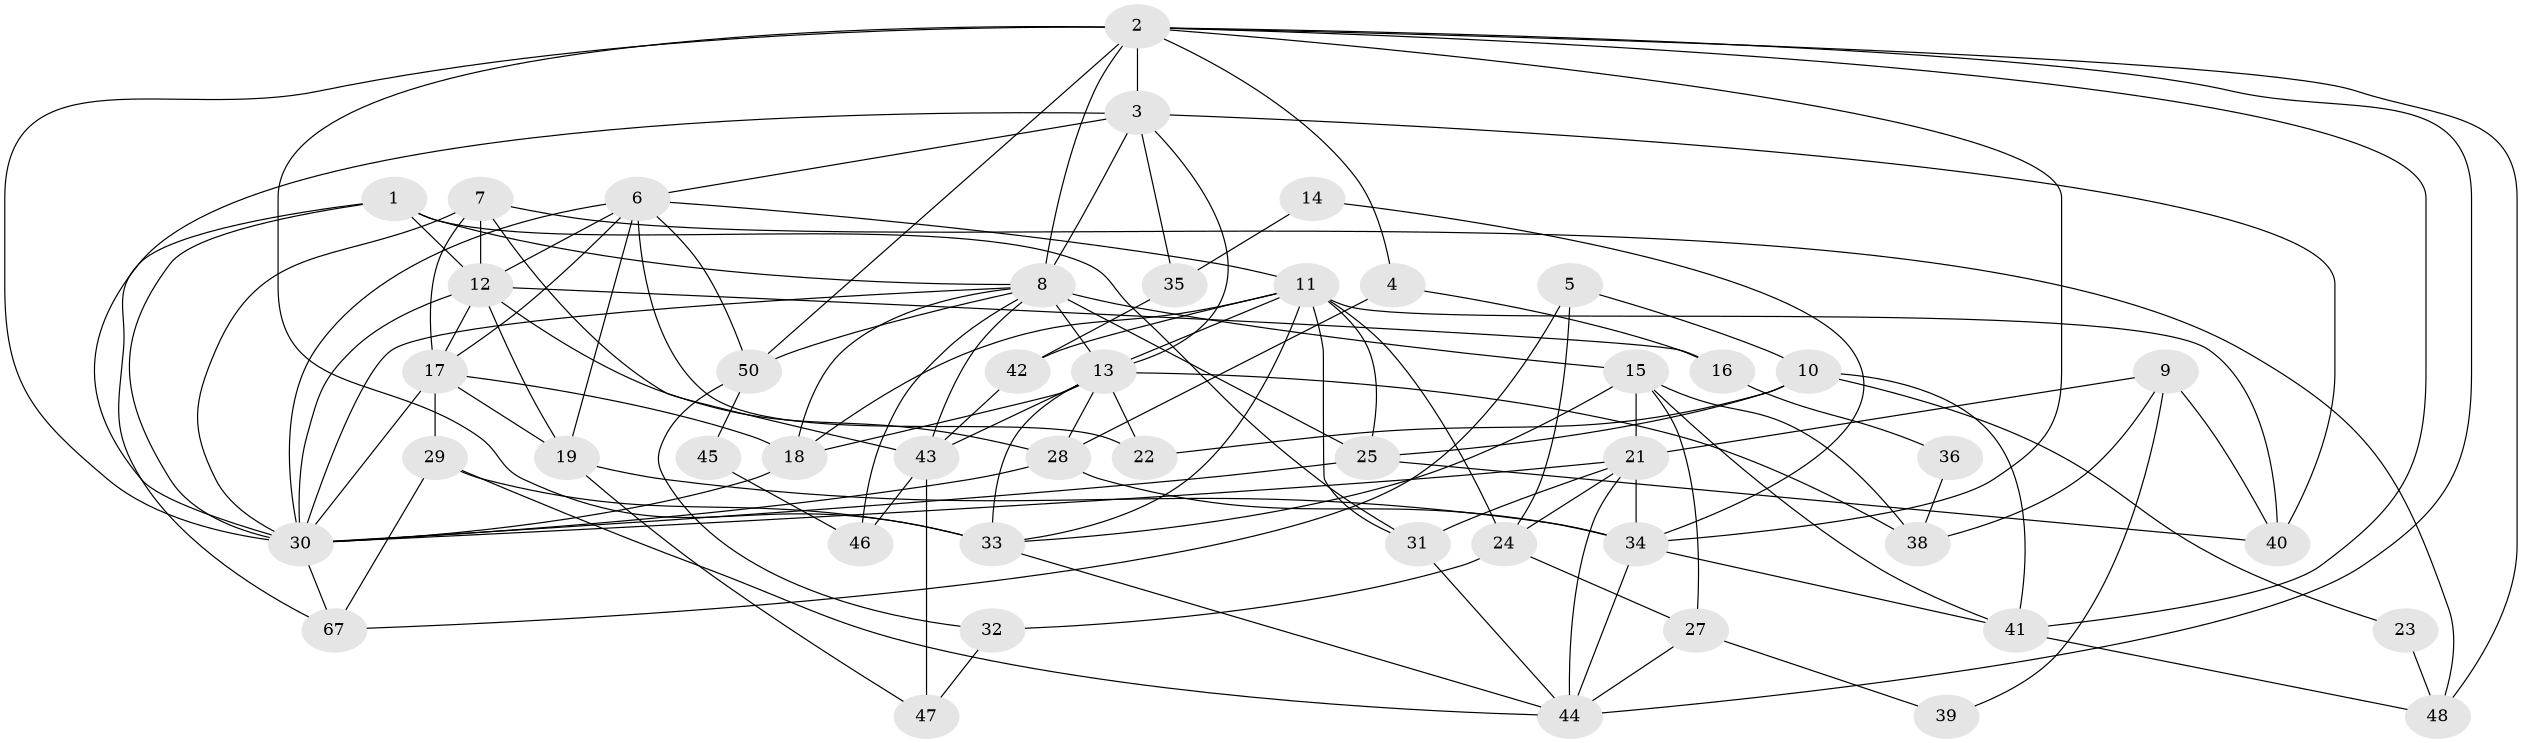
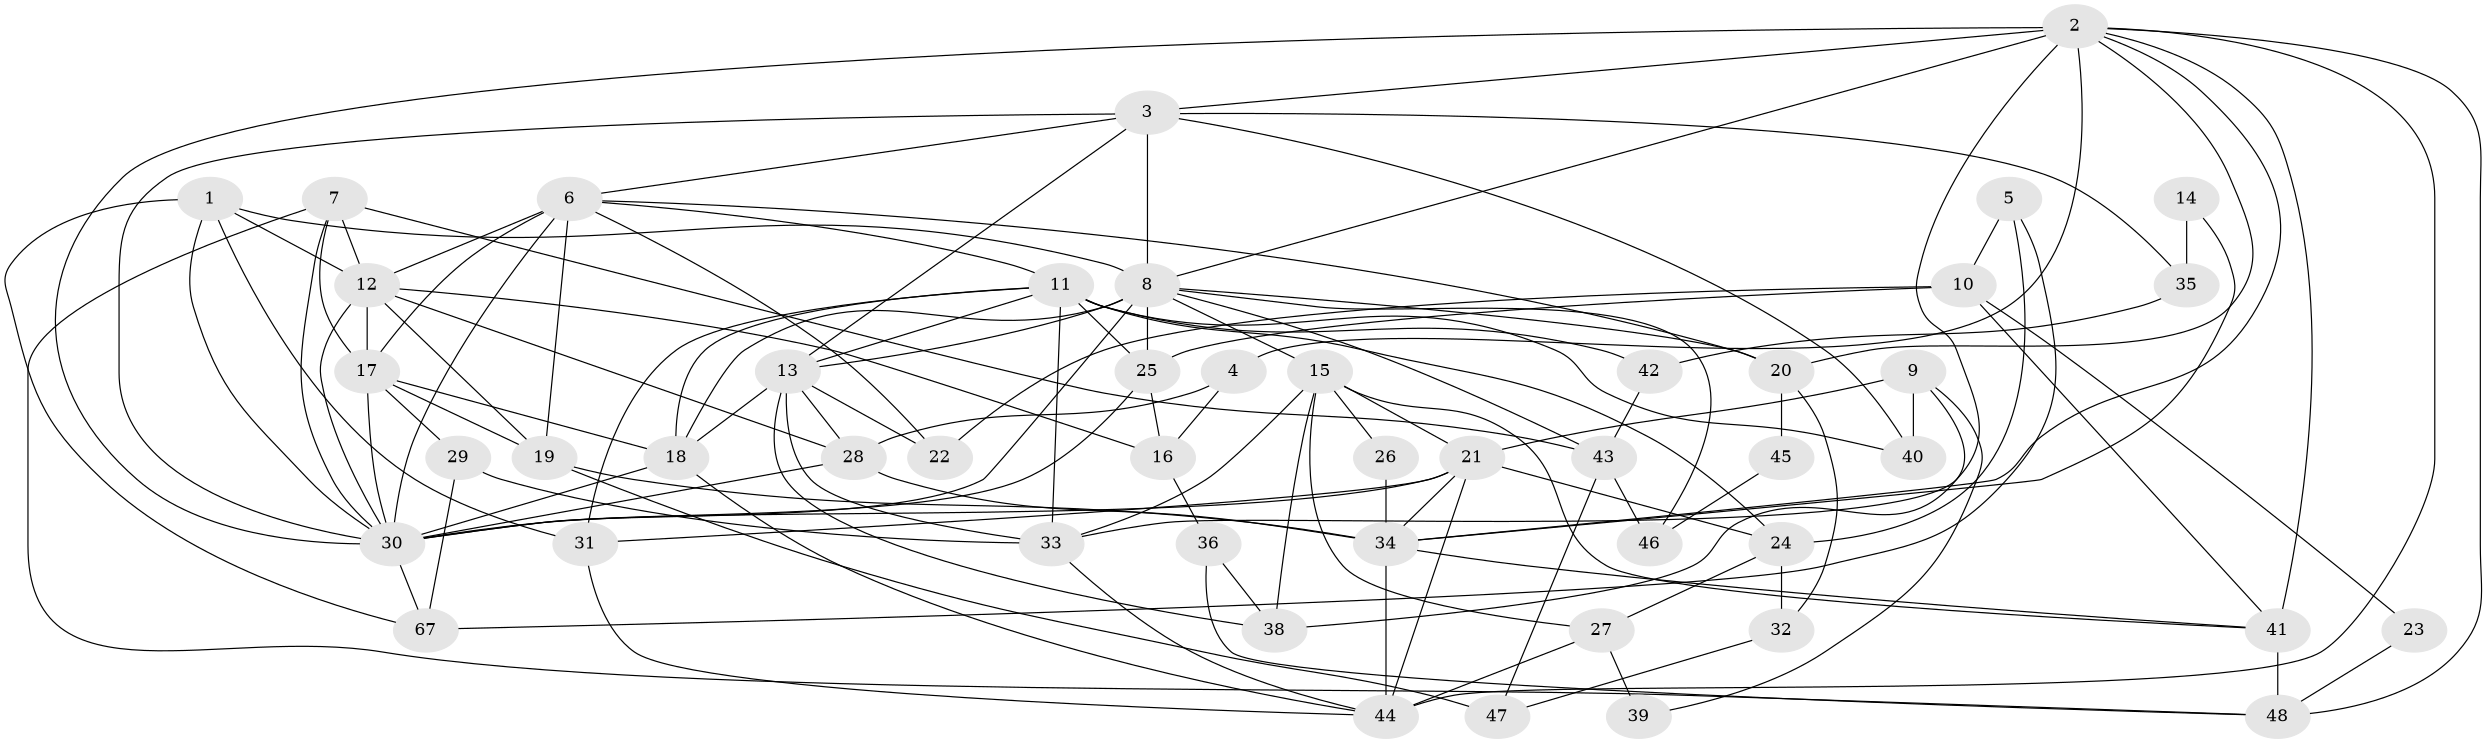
(749, 372) -> (1781, 372)
(1015, 415) -> none
none -> (1386, 458)
(1822, 501) -> (1155, 415)
(985, 659) -> (1011, 630)
none -> (1497, 684)
